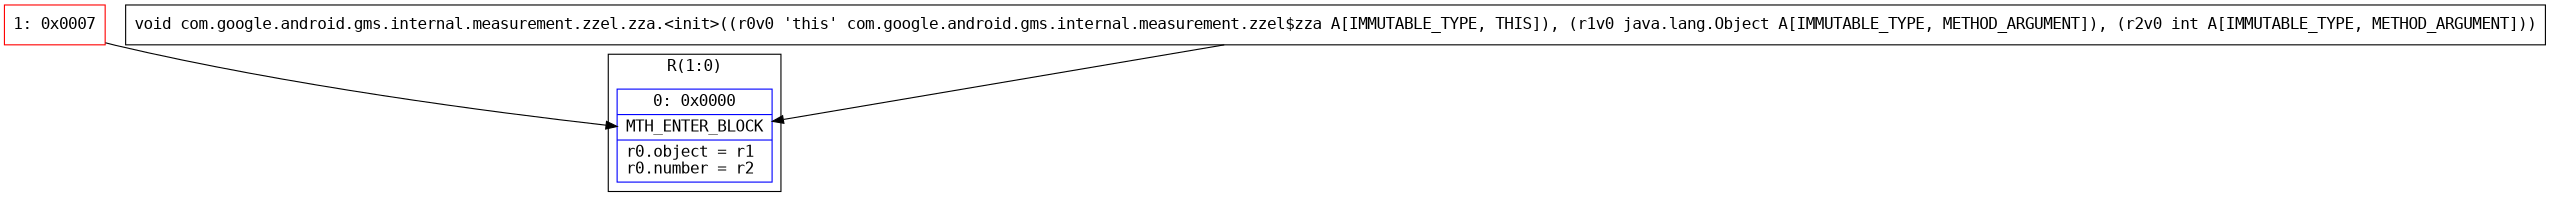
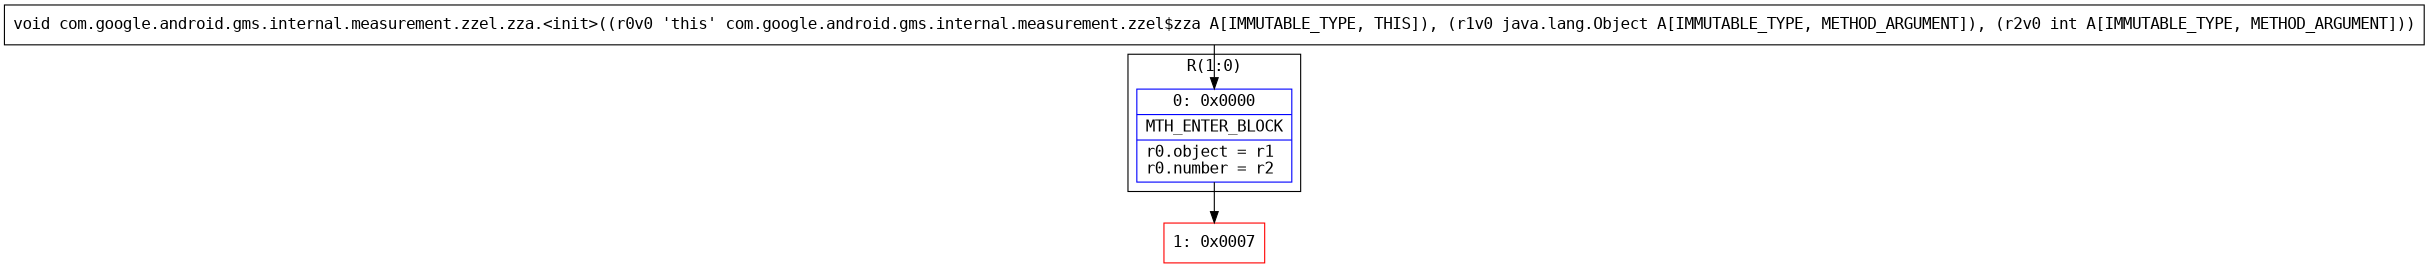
(355, 91) -> (1214, 198)
